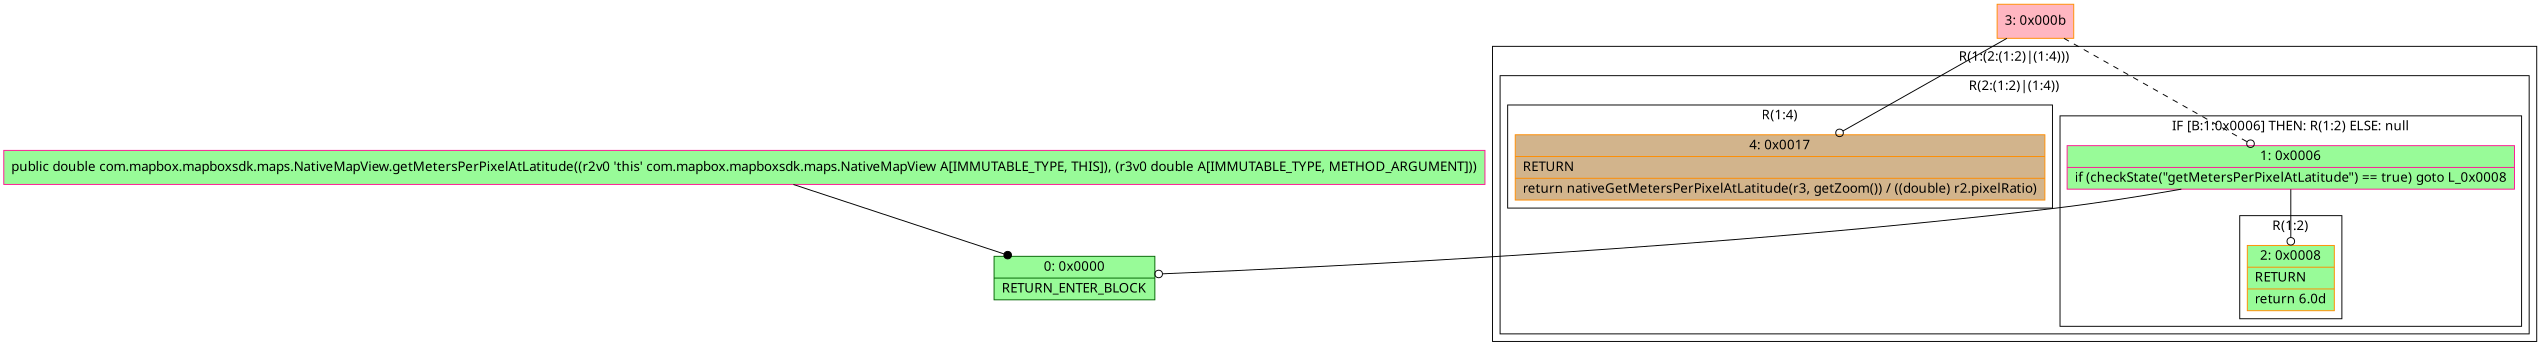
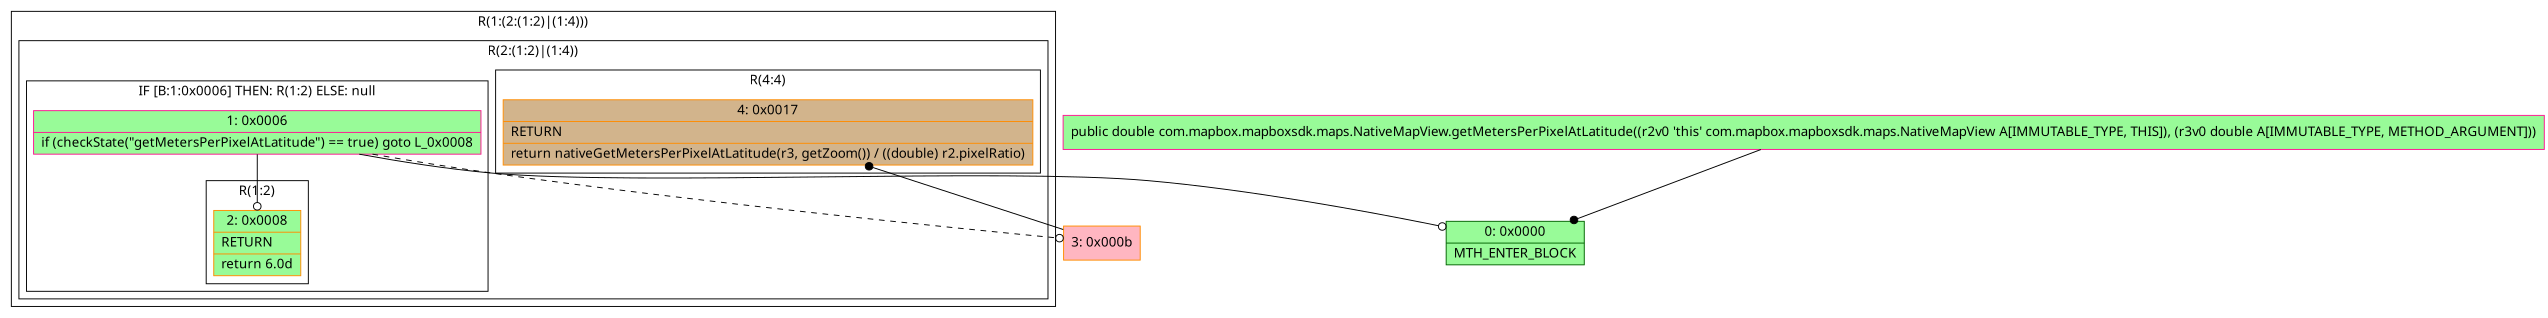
(1925, 85) -> (968, 199)
(2155, 90) -> (713, 201)
(1780, 116) -> (768, 81)
(1074, 288) -> (1515, 253)
